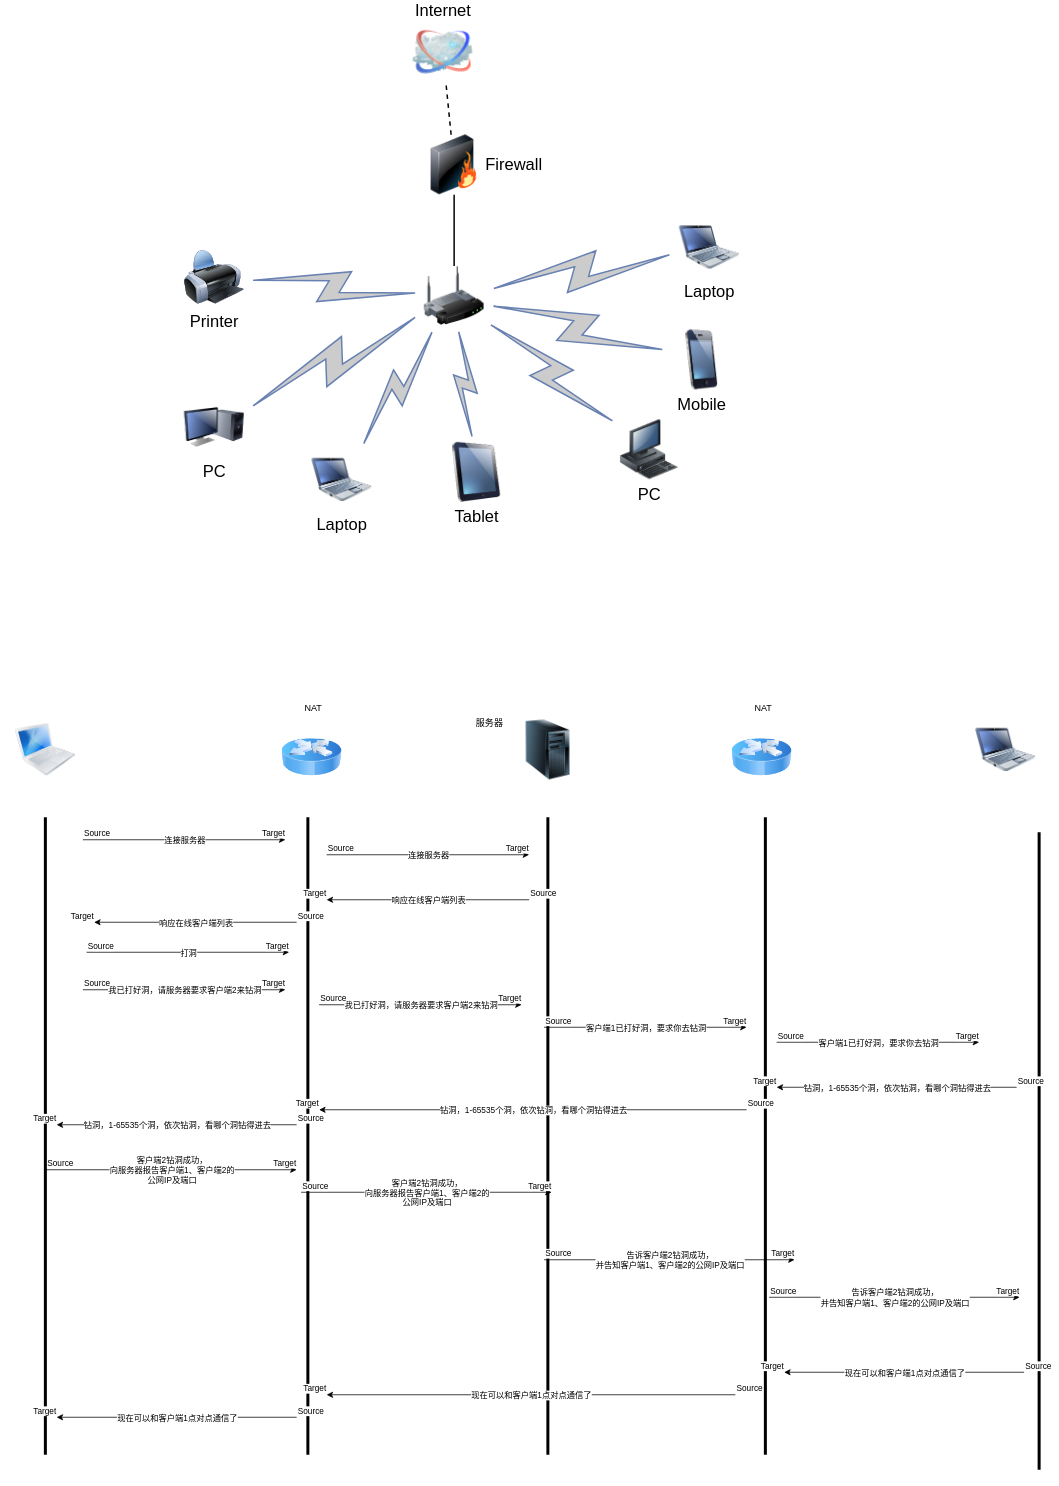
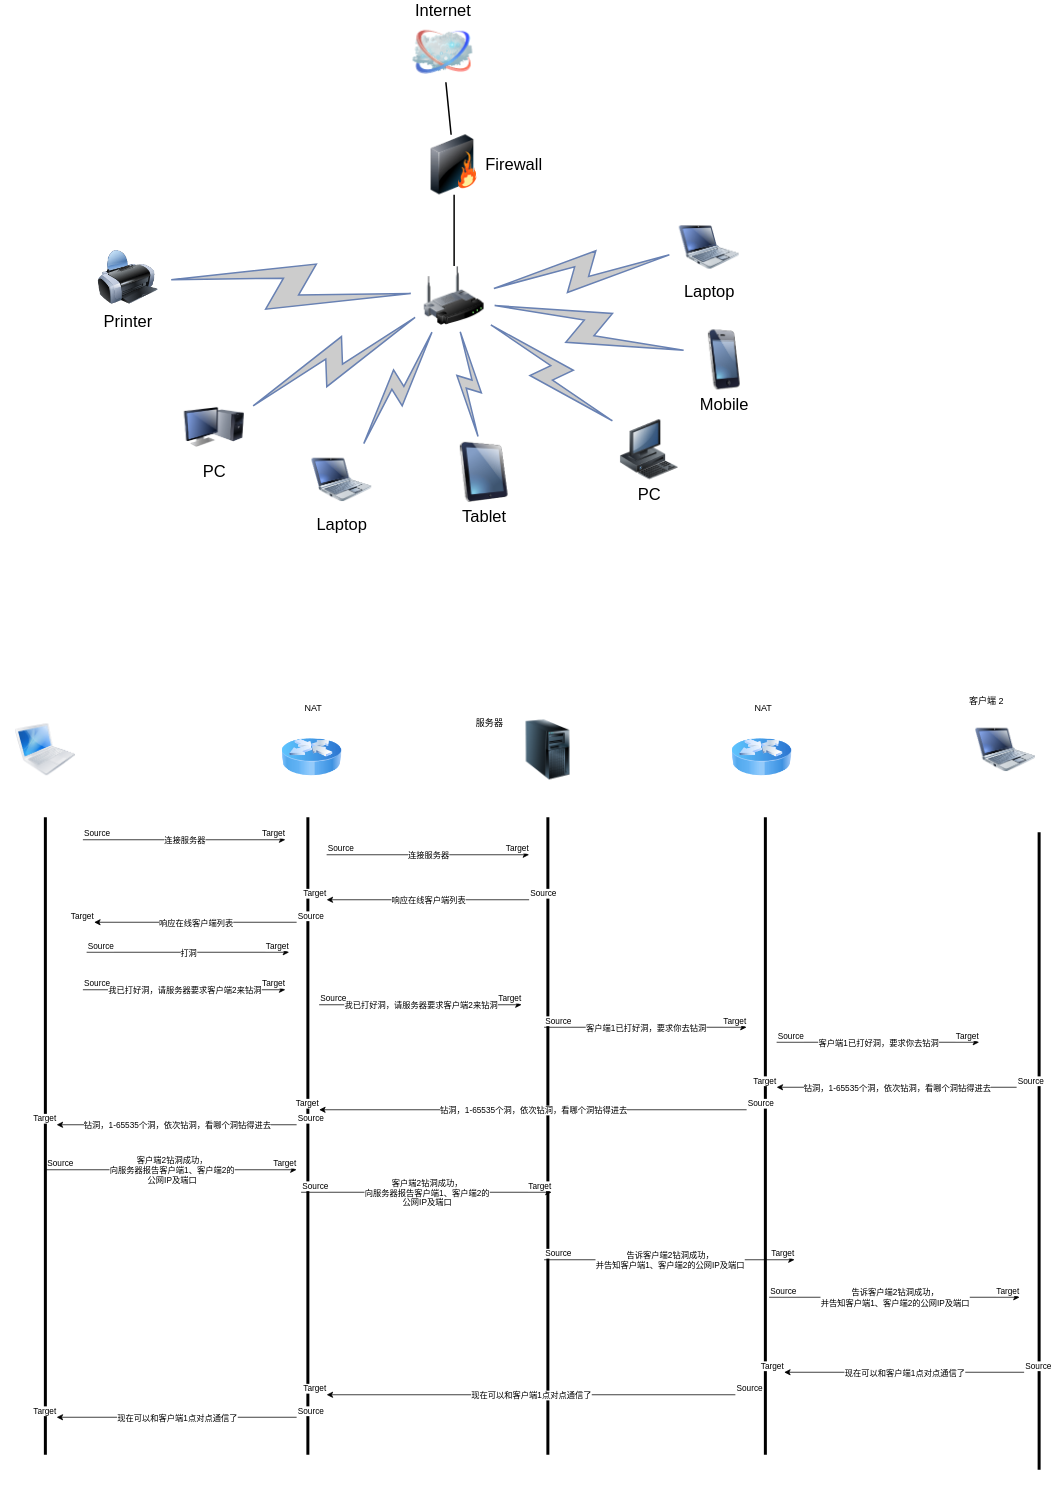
(448, 106) -> (448, 106)
(214, 277) -> (128, 277)
(702, 360) -> (724, 360)
(477, 472) -> (484, 472)
none -> (987, 701)
